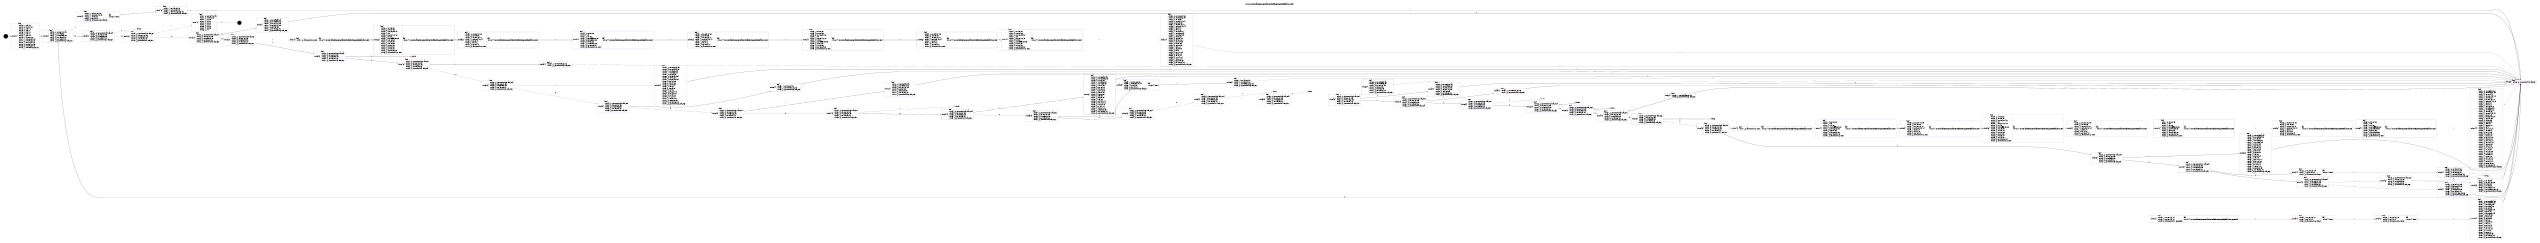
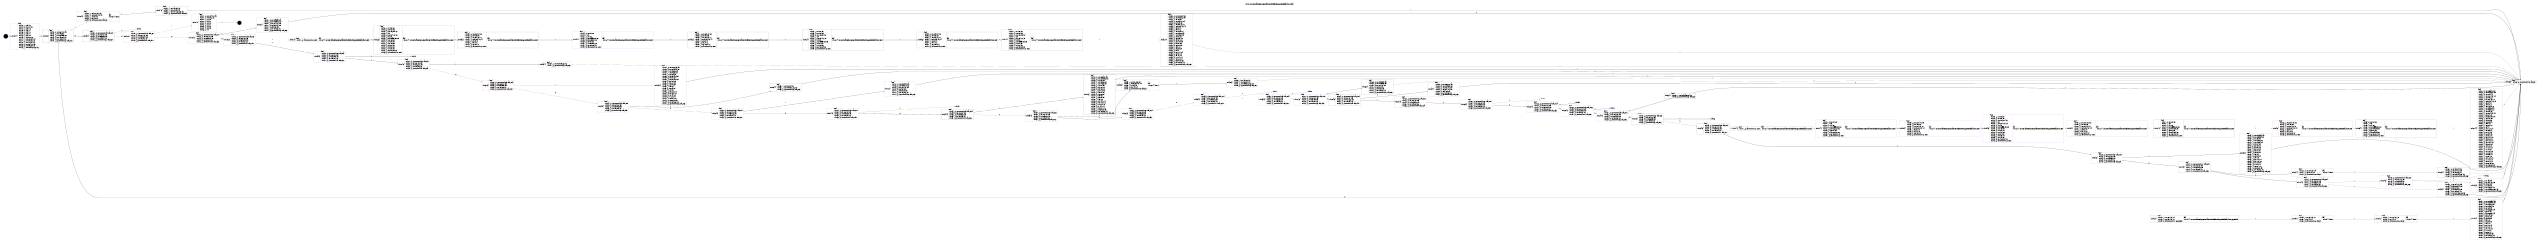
(1510, 91) -> none
none -> (1310, 100)
(2150, 163) -> (2151, 164)
